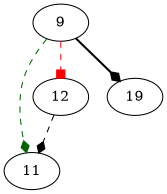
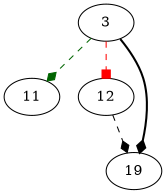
(61, 23) -> (106, 23)
(49, 128) -> (118, 128)
